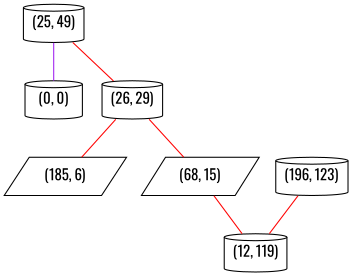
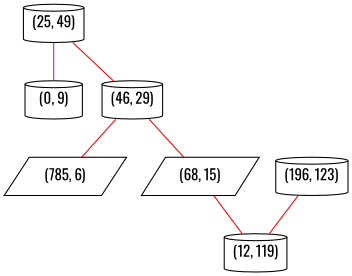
(54, 100) -> (54, 100)
(132, 100) -> (132, 100)
(65, 176) -> (65, 176)
